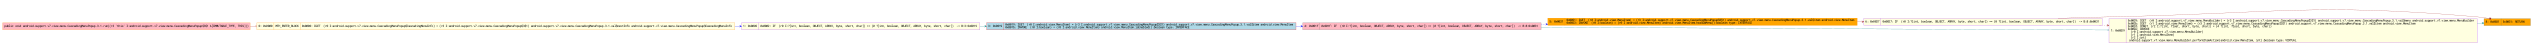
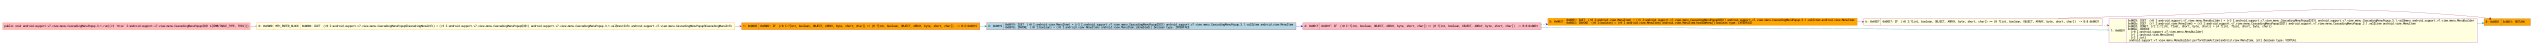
(737, 26) -> (737, 26)
(861, 26) -> (861, 26)
